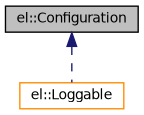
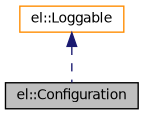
(72, 65) -> (72, 65)
